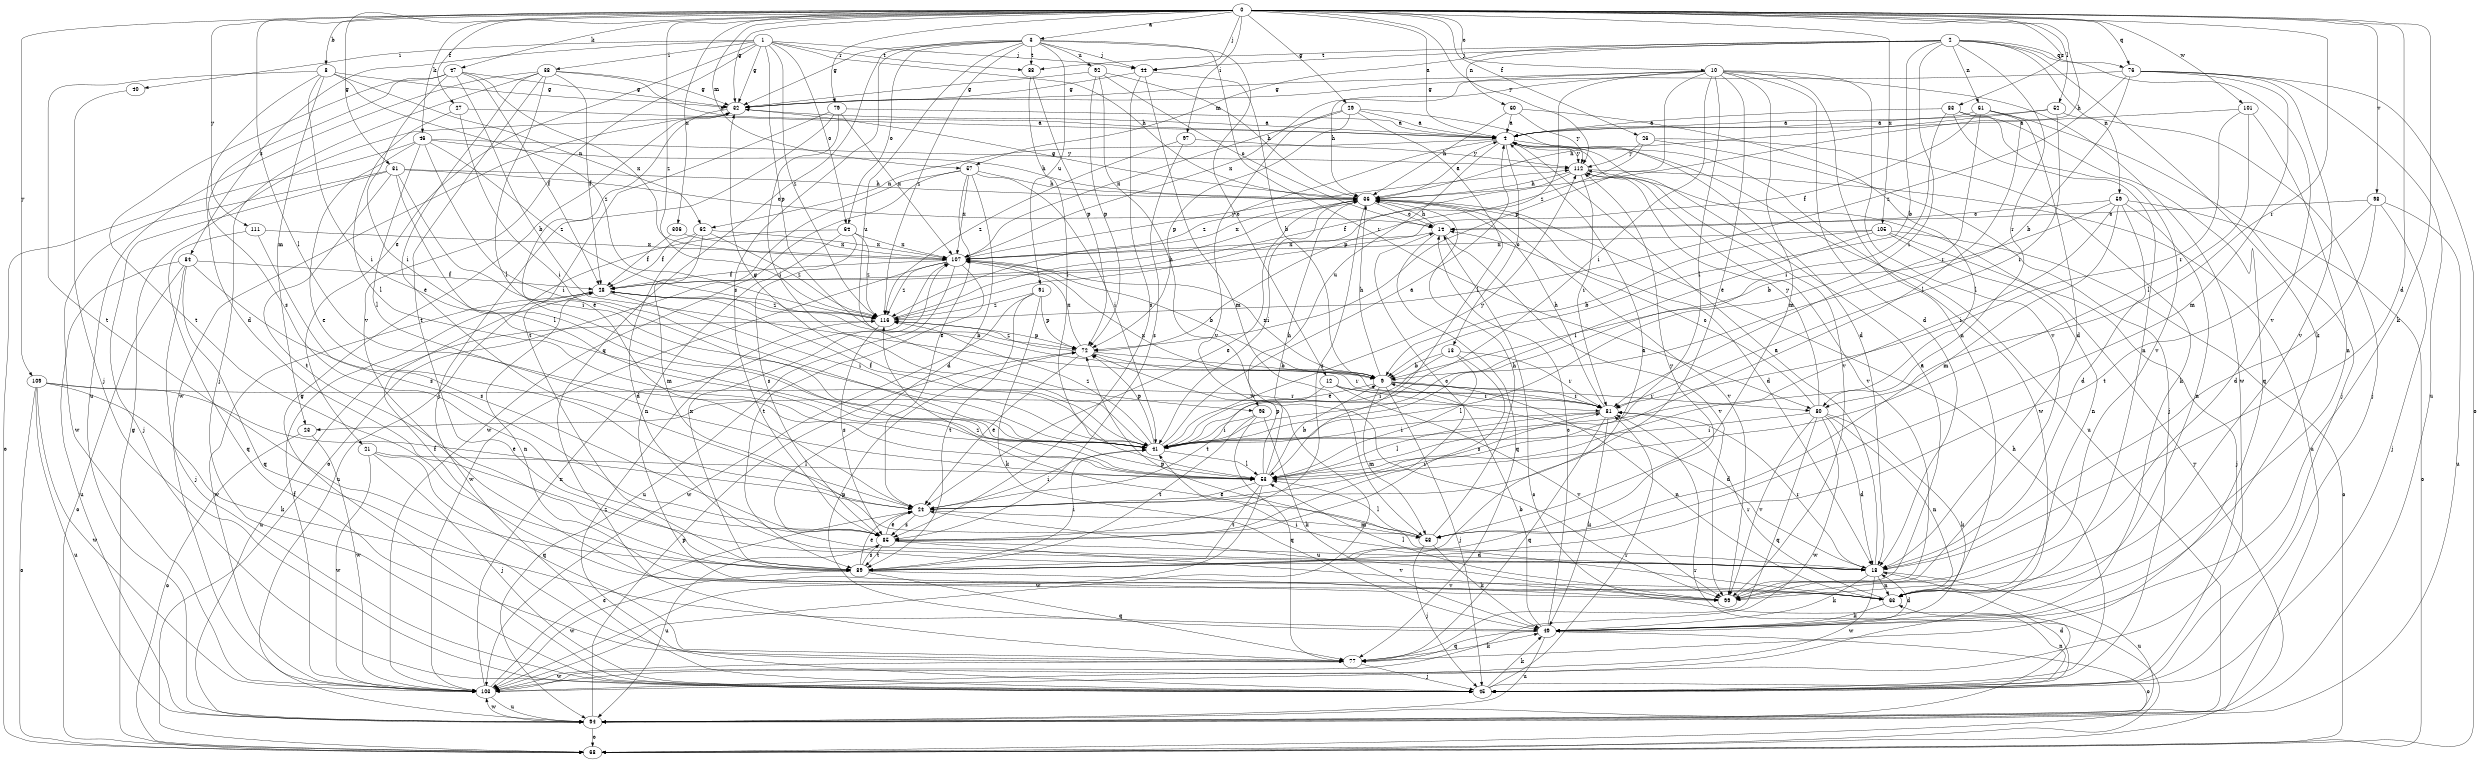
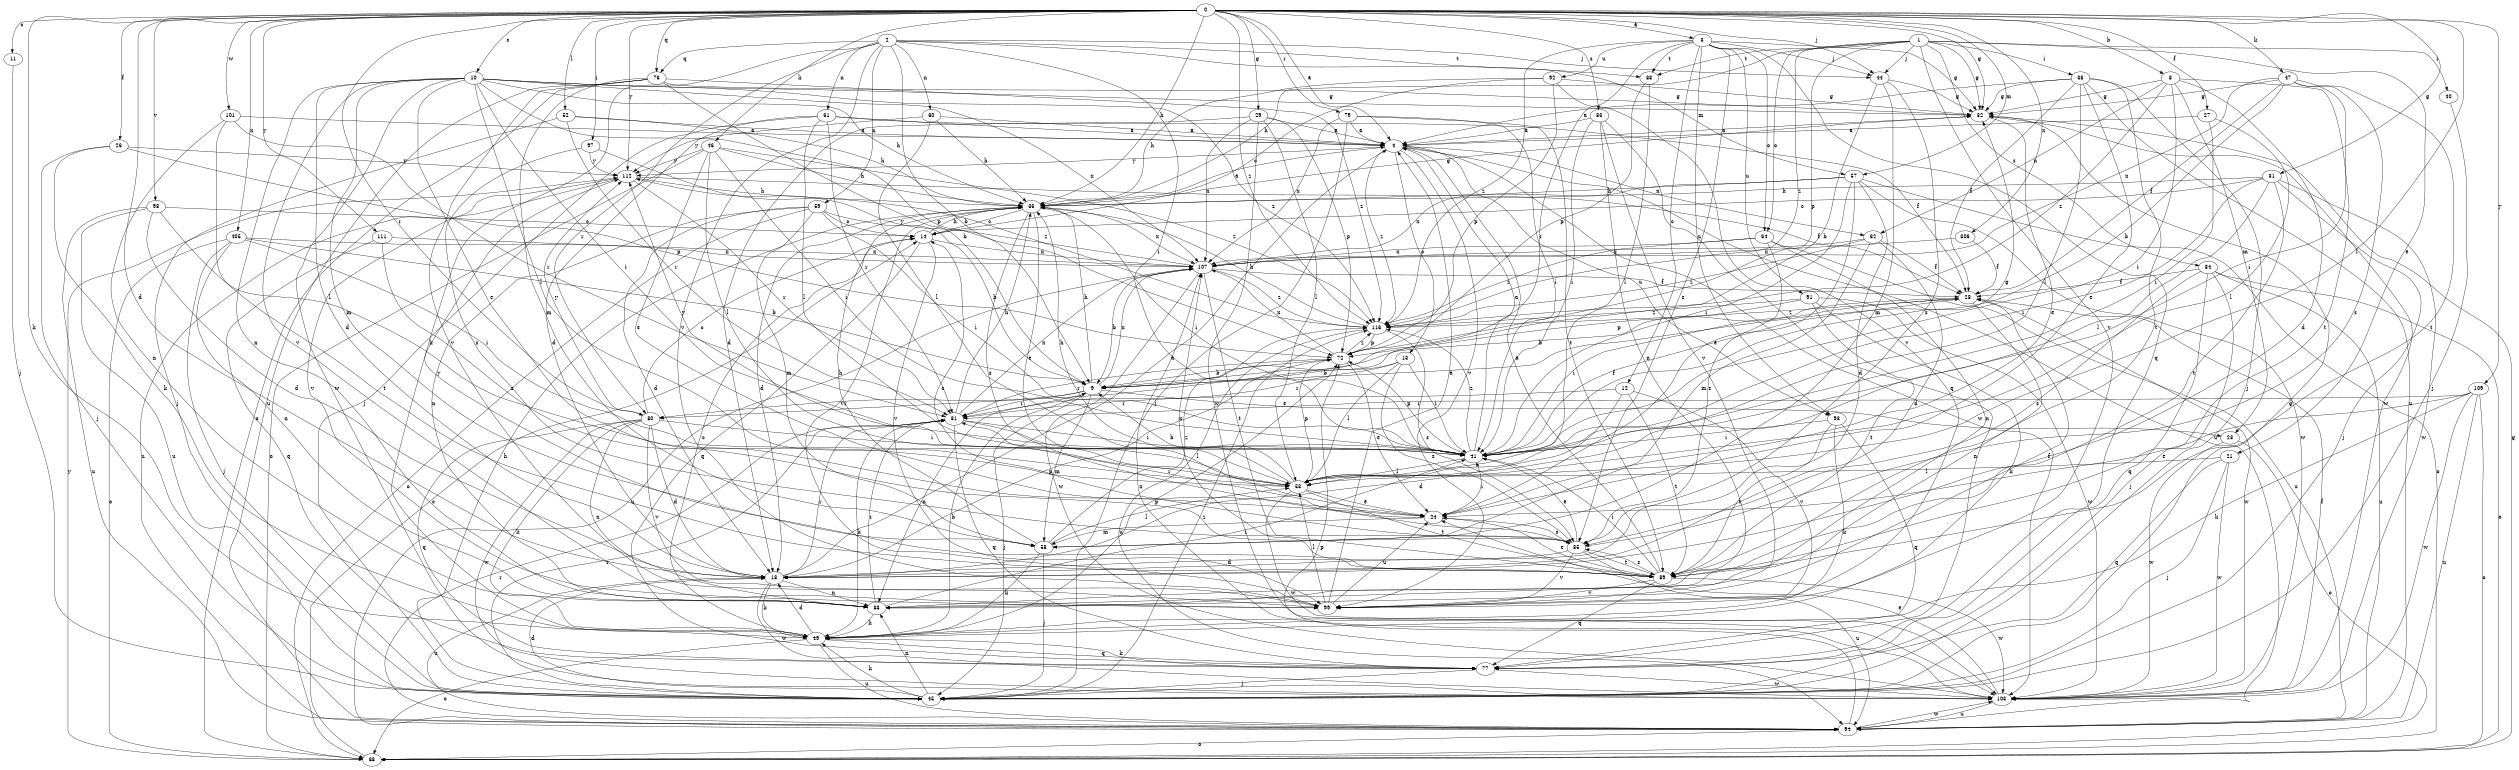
none -> (13, 59)
(1882, 230) -> (236, 237)
(2393, 449) -> (174, 457)
(1132, 479) -> (1671, 481)
(894, 520) -> (1548, 488)
